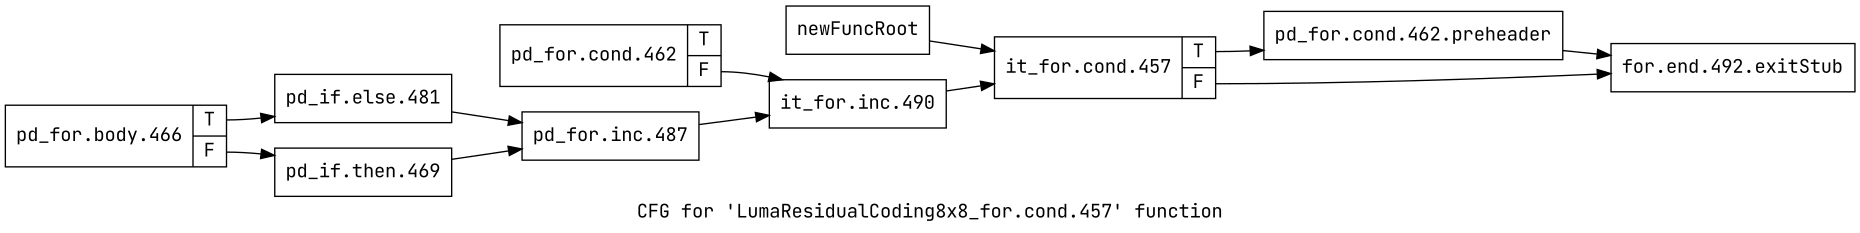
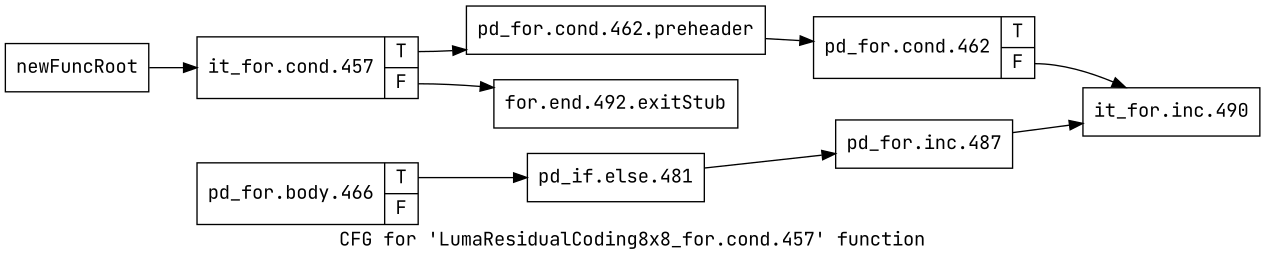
(1580, 52) -> (783, 40)
(964, 88) -> none
(363, 172) -> none
